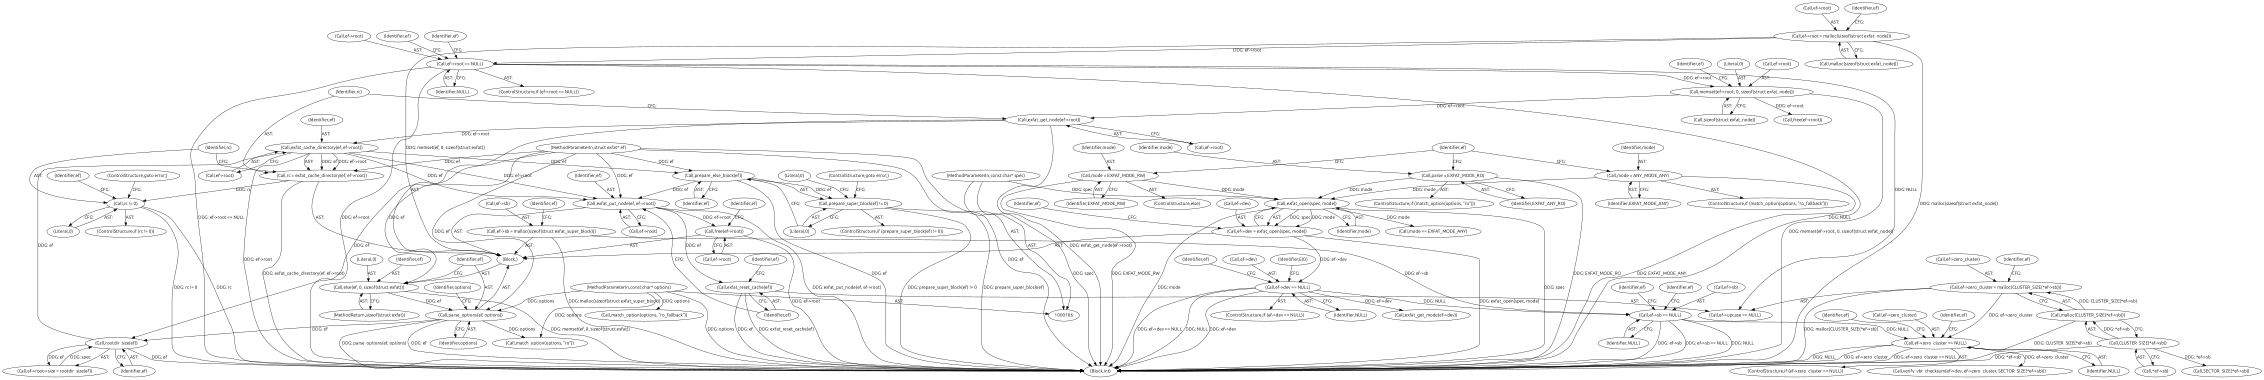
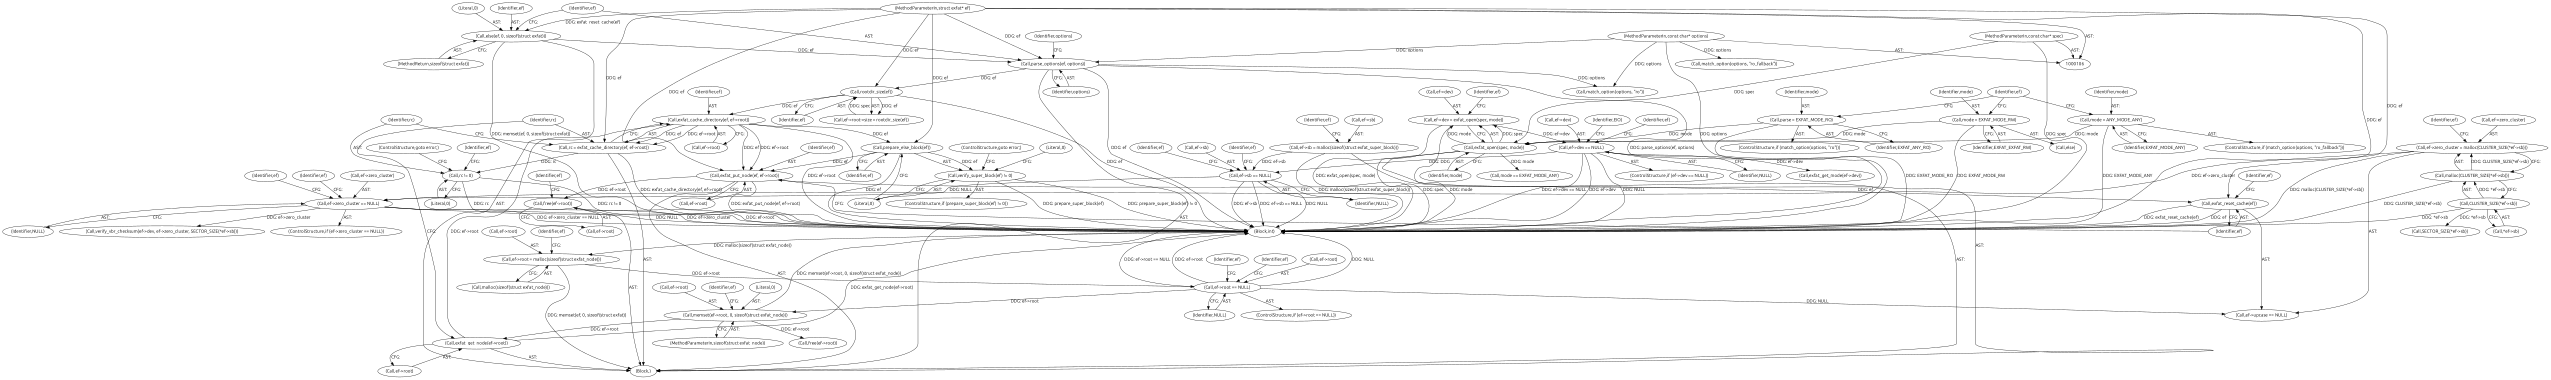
none -> (1836, 10)
(1725, 120) -> (718, 343)
none -> (628, 132)
(853, 204) -> (980, 176)
(1096, 204) -> (2002, 148)
(1177, 204) -> (2066, 148)
(397, 218) -> (593, 22)
(126, 232) -> none
(455, 278) -> (439, 227)
(1435, 301) -> (1439, 162)
(1734, 359) -> (920, 237)
